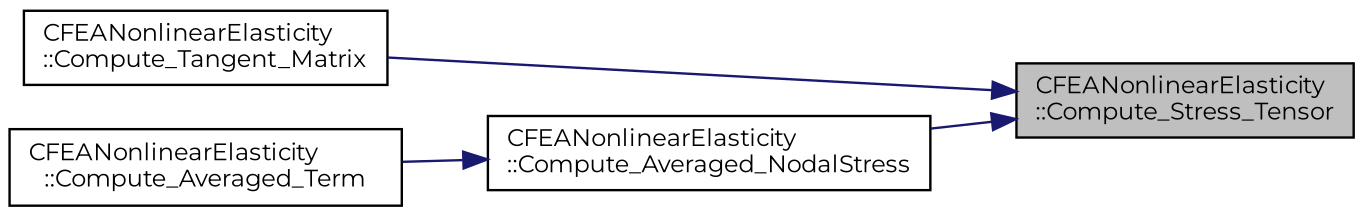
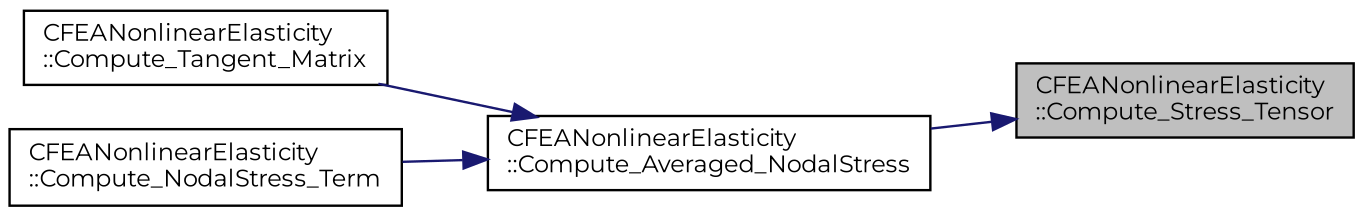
(690, 74) -> (446, 98)
(206, 167) -> (206, 167)
